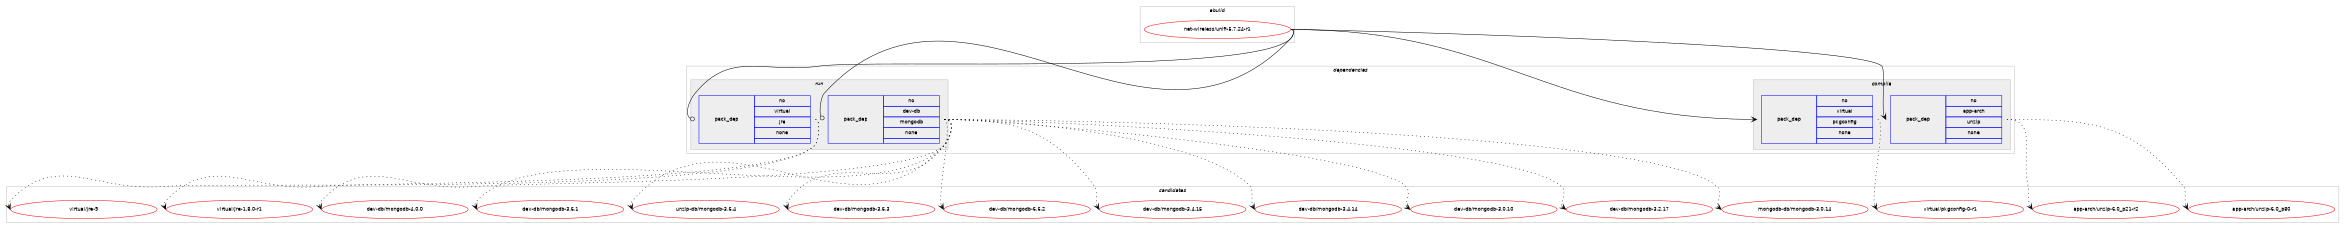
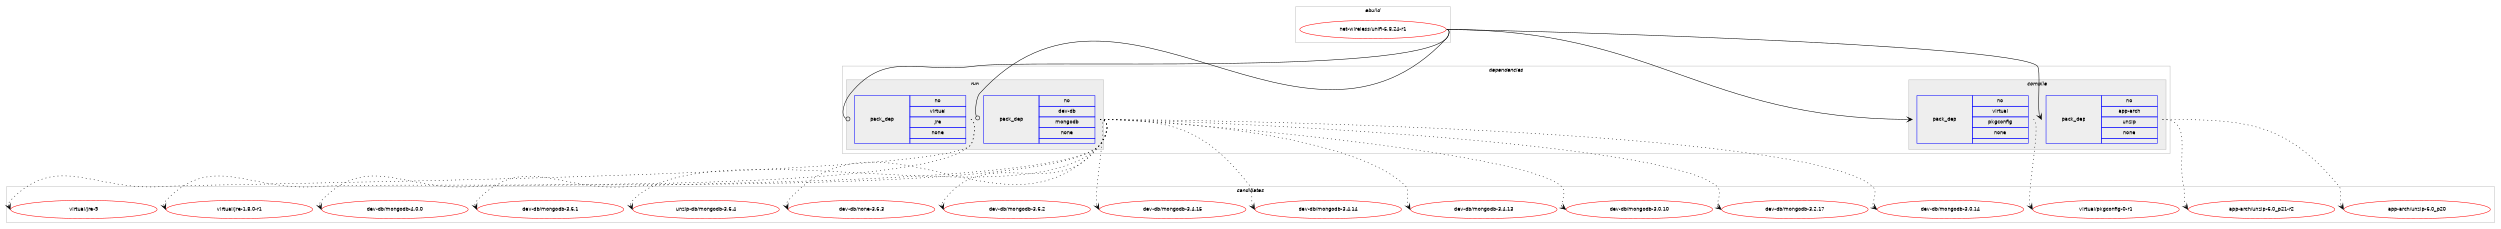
(1217, 29) -> (1373, 29)
(862, 209) -> (862, 209)
(1017, 209) -> (1017, 209)
none -> (1484, 209)
(1795, 209) -> (1950, 209)
(2262, 209) -> (2417, 209)
